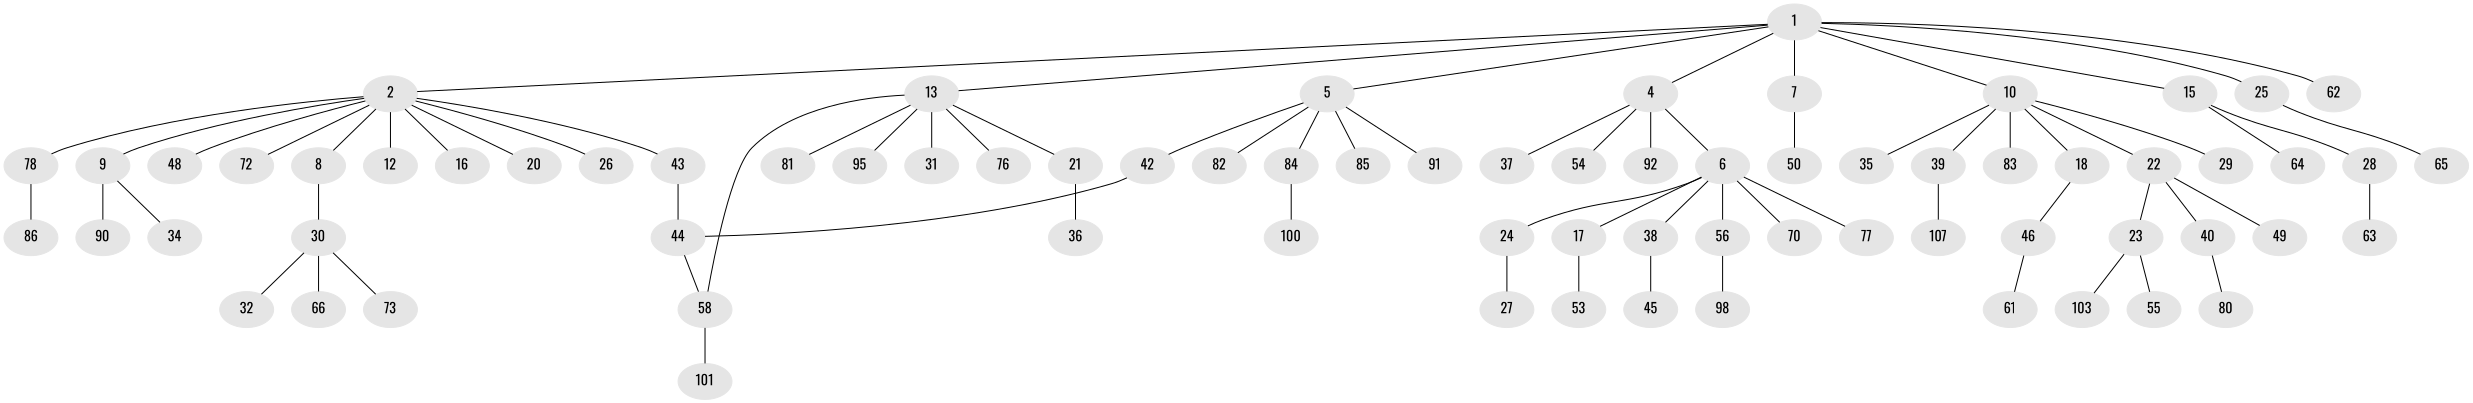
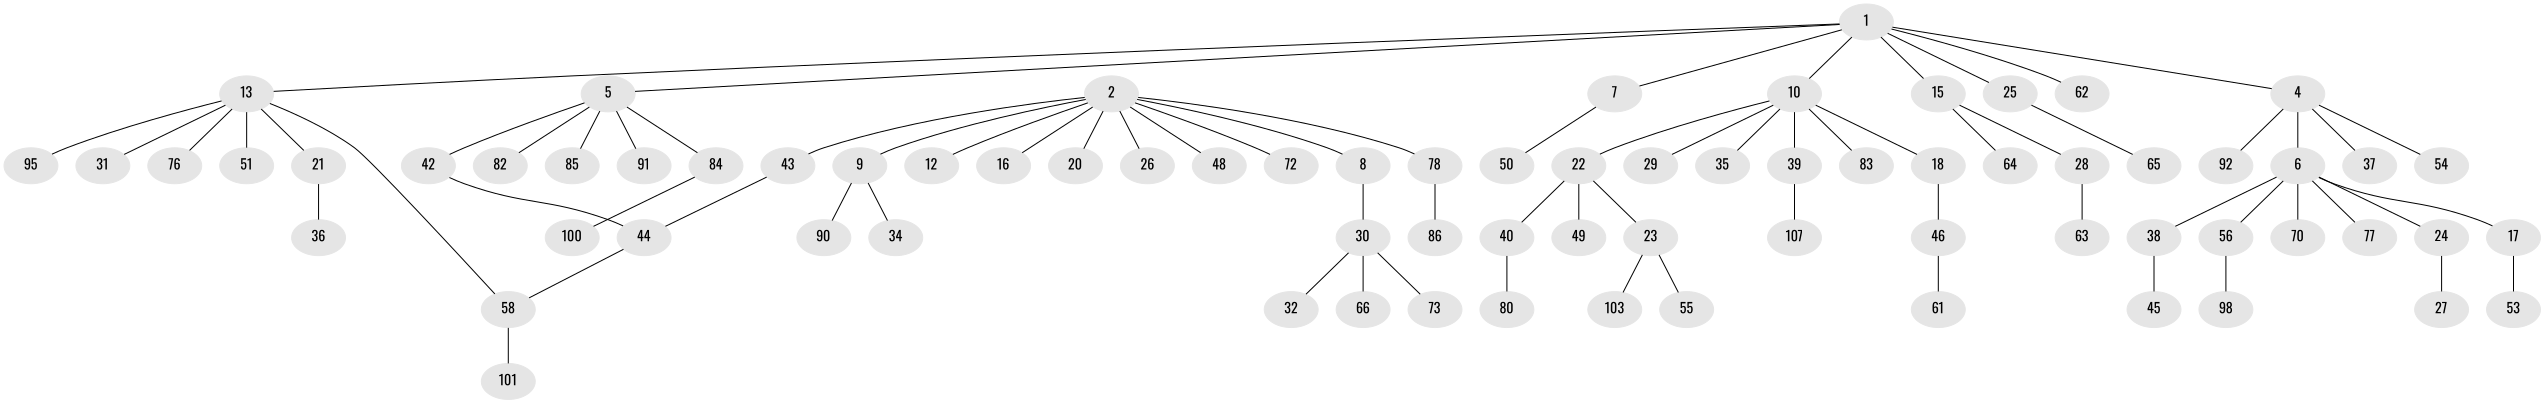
(1092, 58) -> none
(788, 166) -> (247, 166)
